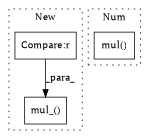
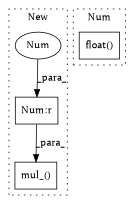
none -> (38, 46)
(46, 46) -> (37, 111)
(114, 46) -> (99, 46)
